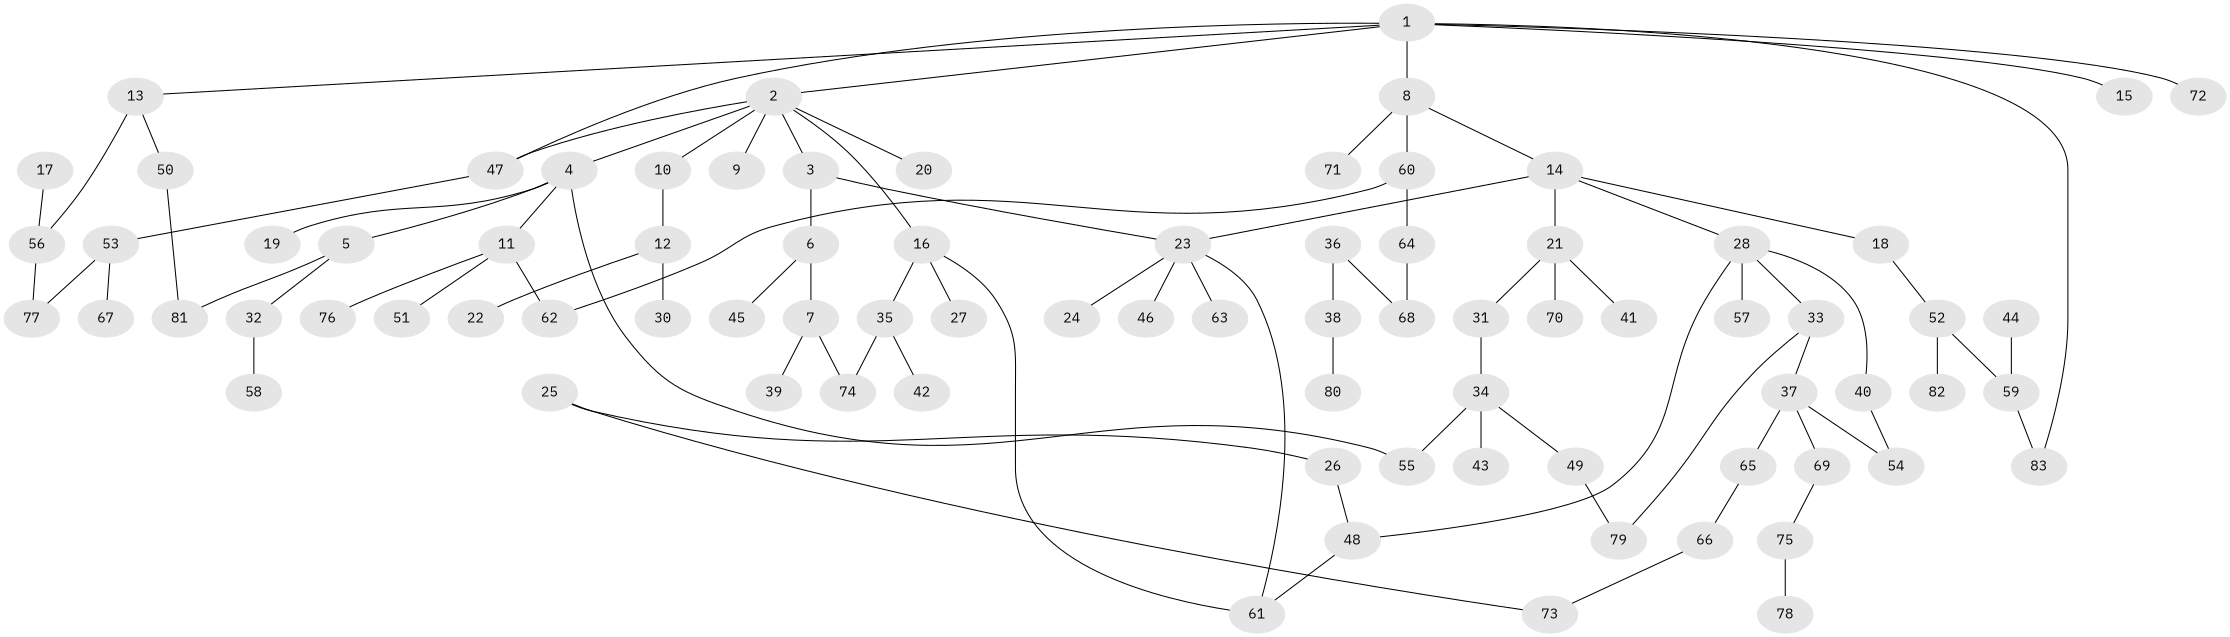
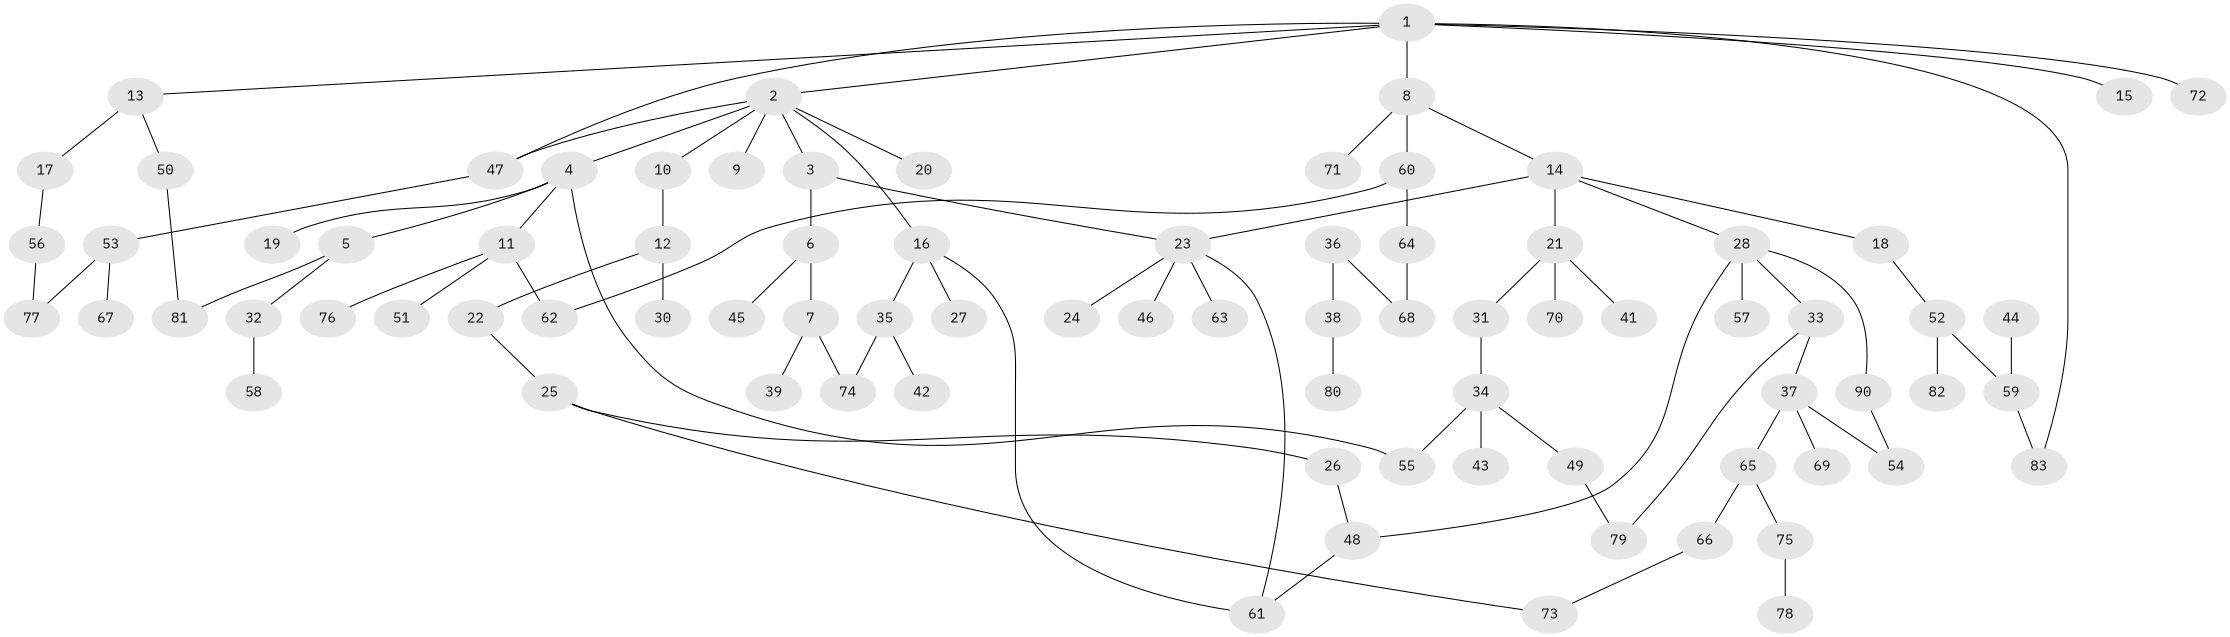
(92, 174) -> (90, 134)
none -> (513, 356)
(1863, 393) -> (1863, 393)
(1804, 504) -> (1767, 504)
